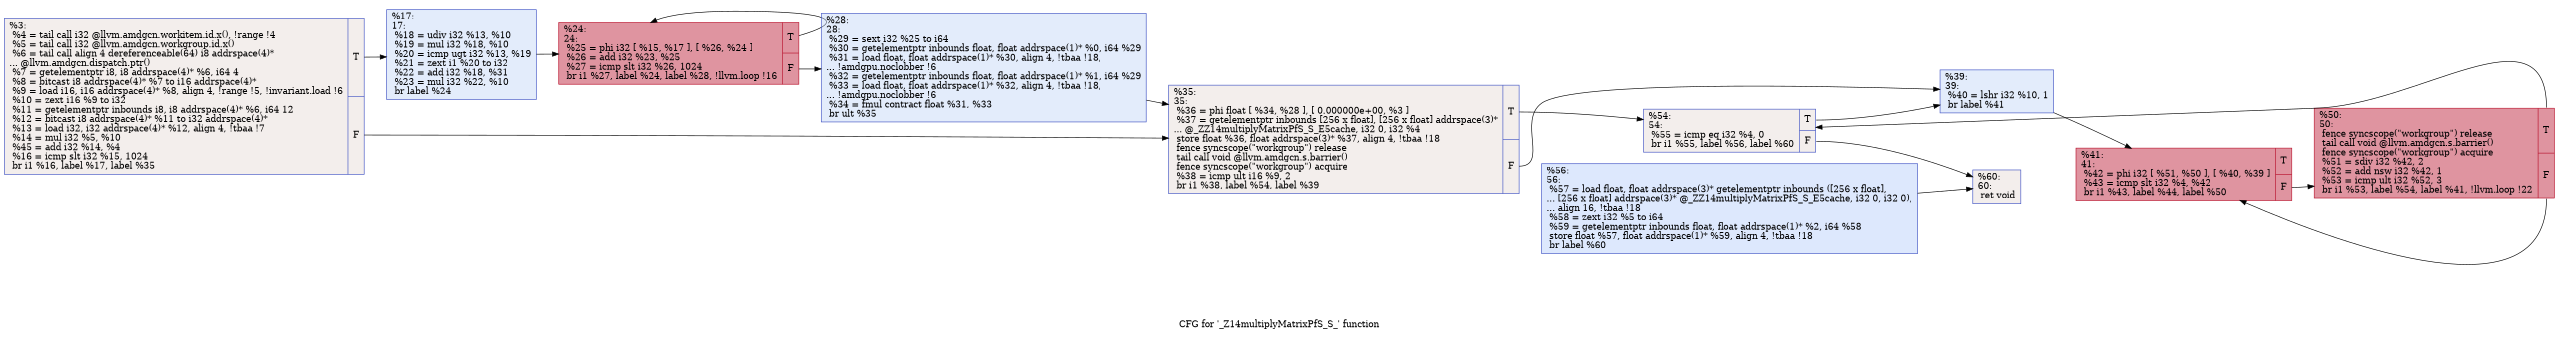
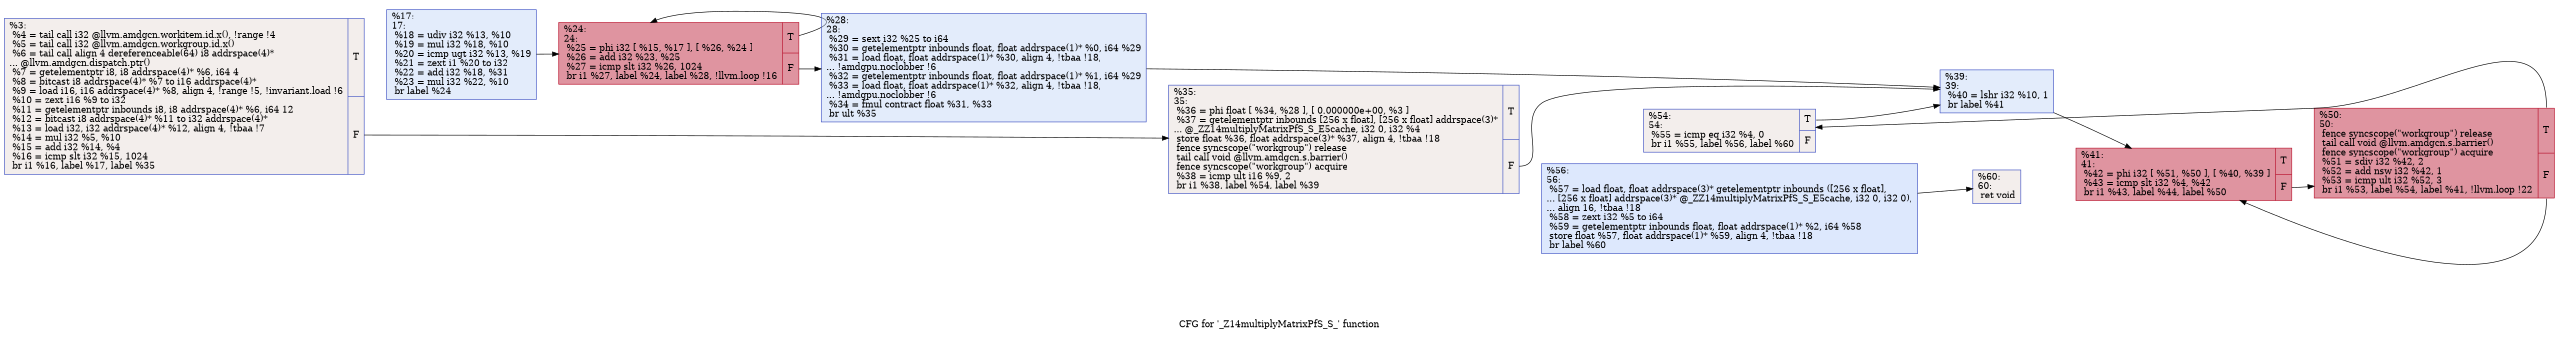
(372, 57) -> none
(1154, 102) -> (1540, 75)
(1578, 114) -> none
(65, 148) -> (65, 148)
(1893, 152) -> none
